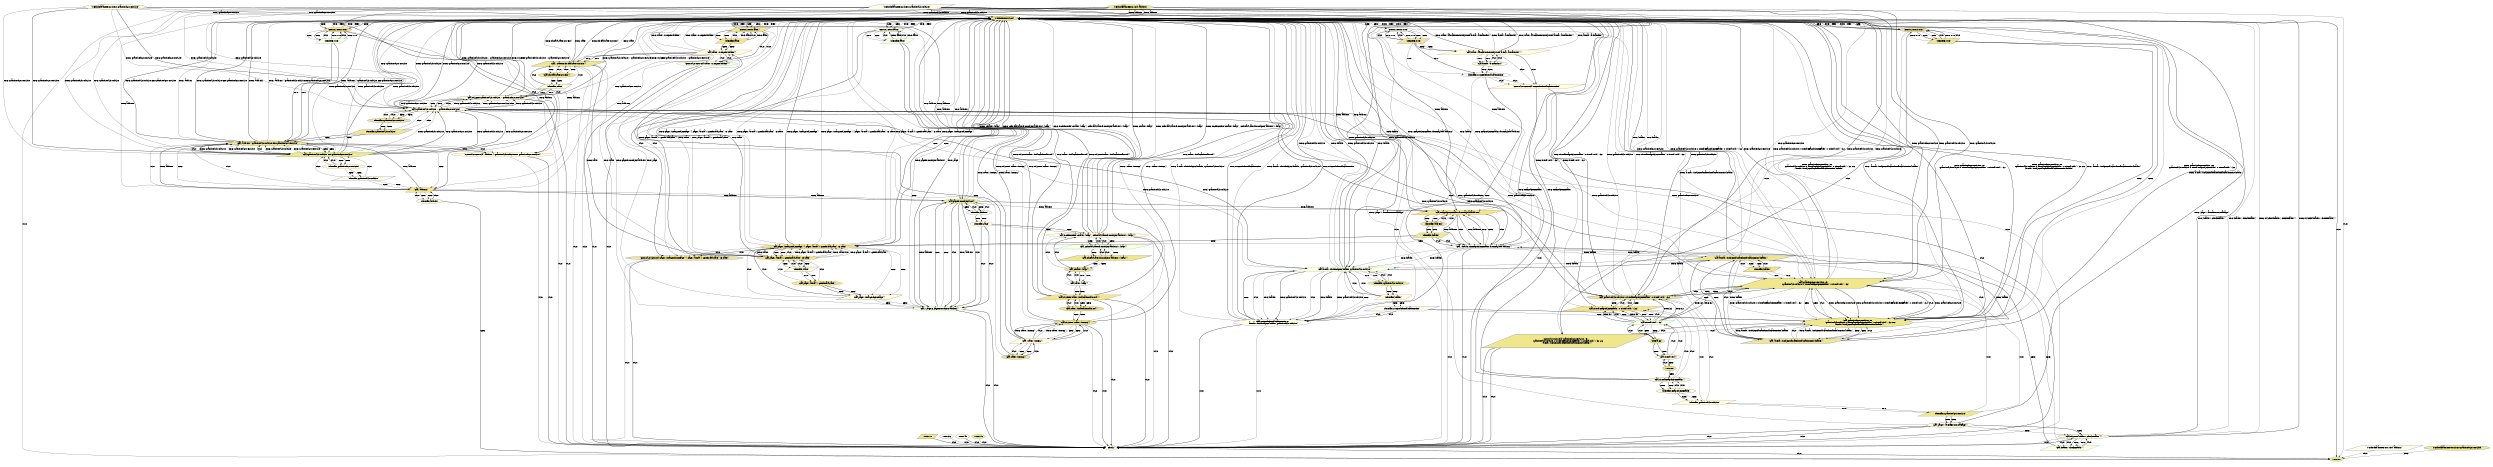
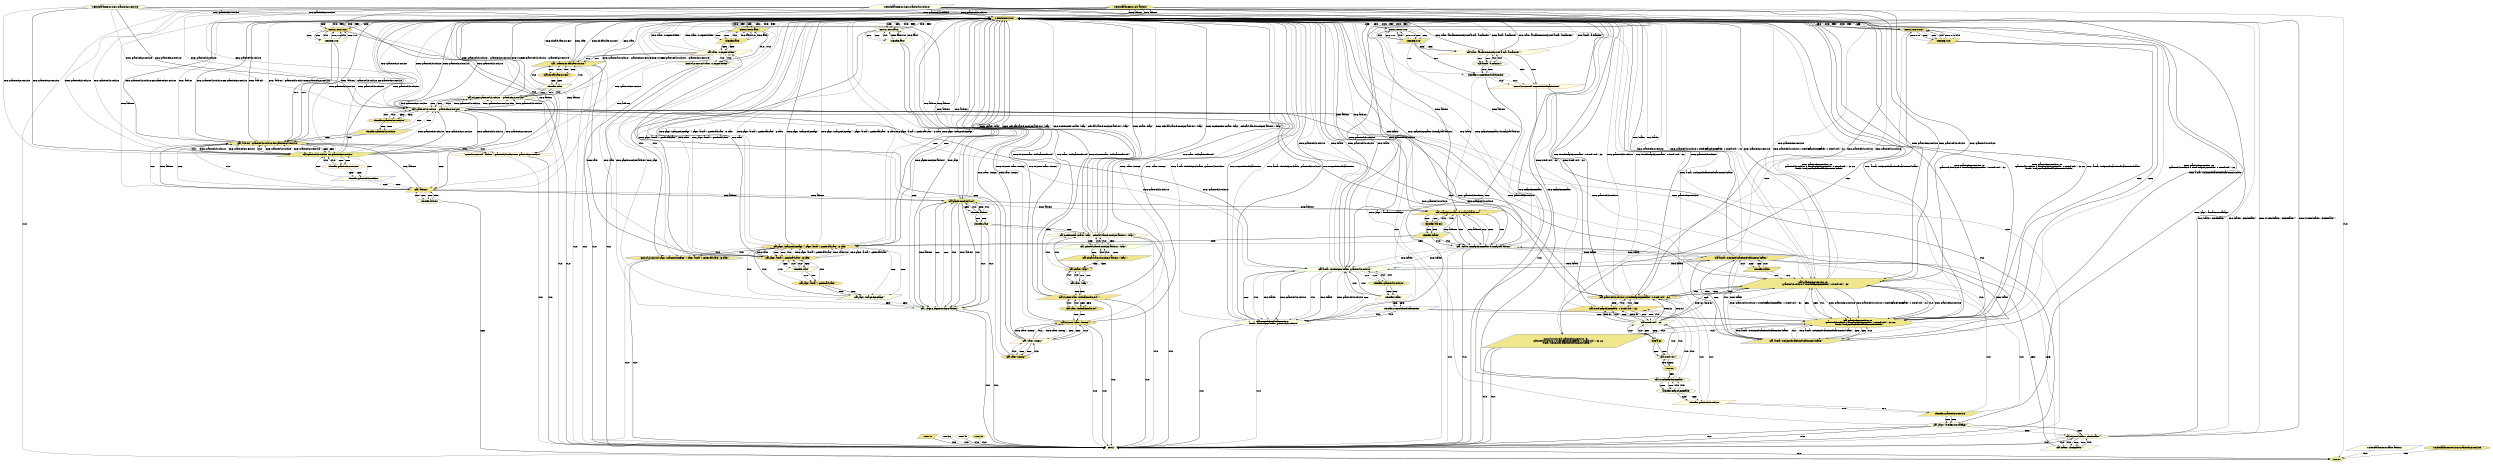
(2286, 23) -> none
(1666, 363) -> (1666, 363)
(2384, 448) -> (2384, 448)
(2406, 454) -> (2406, 454)
